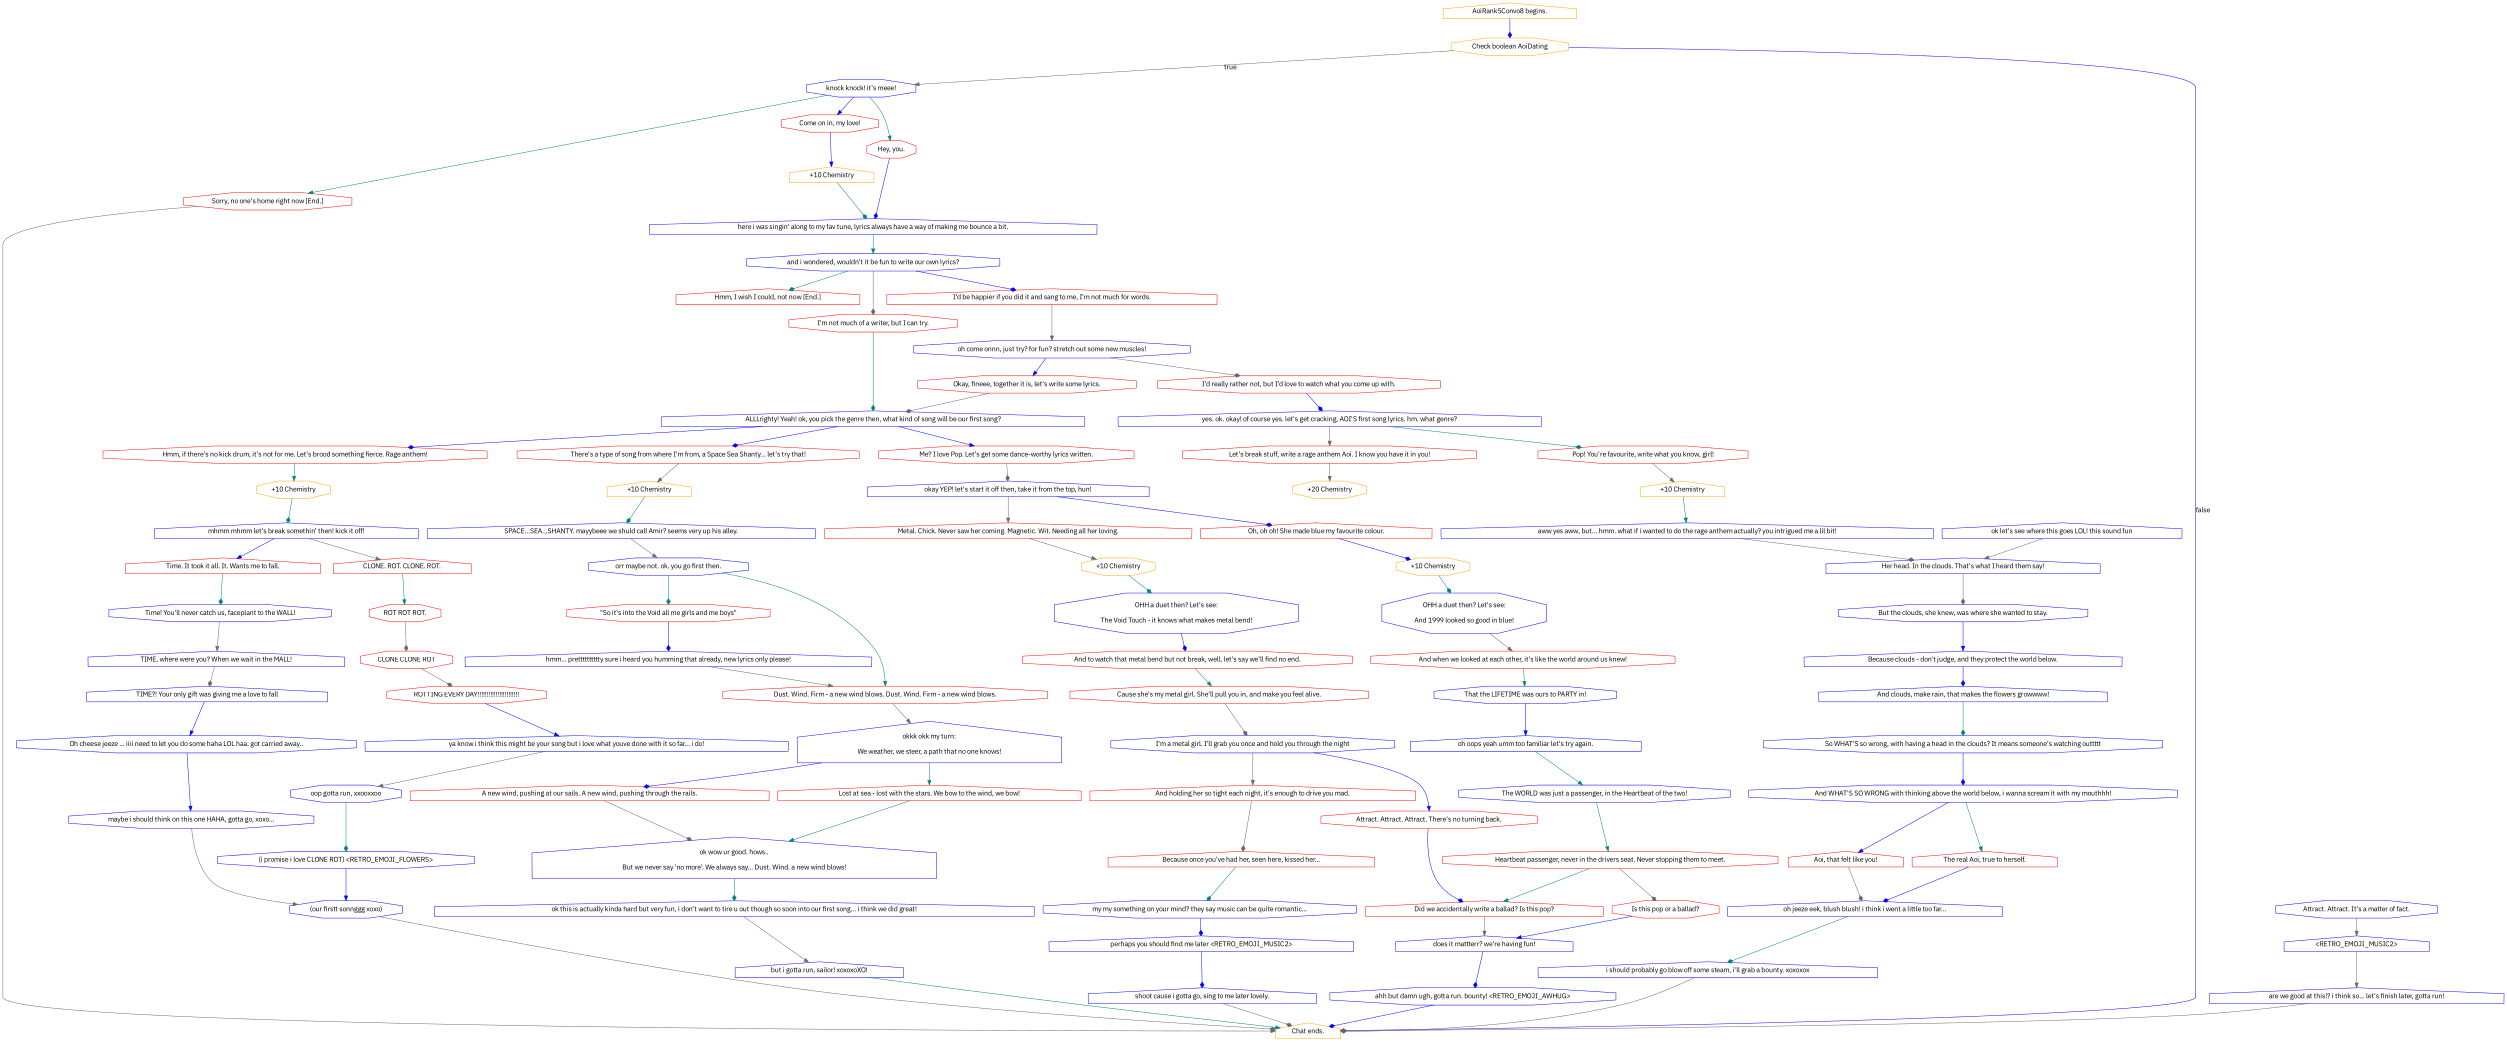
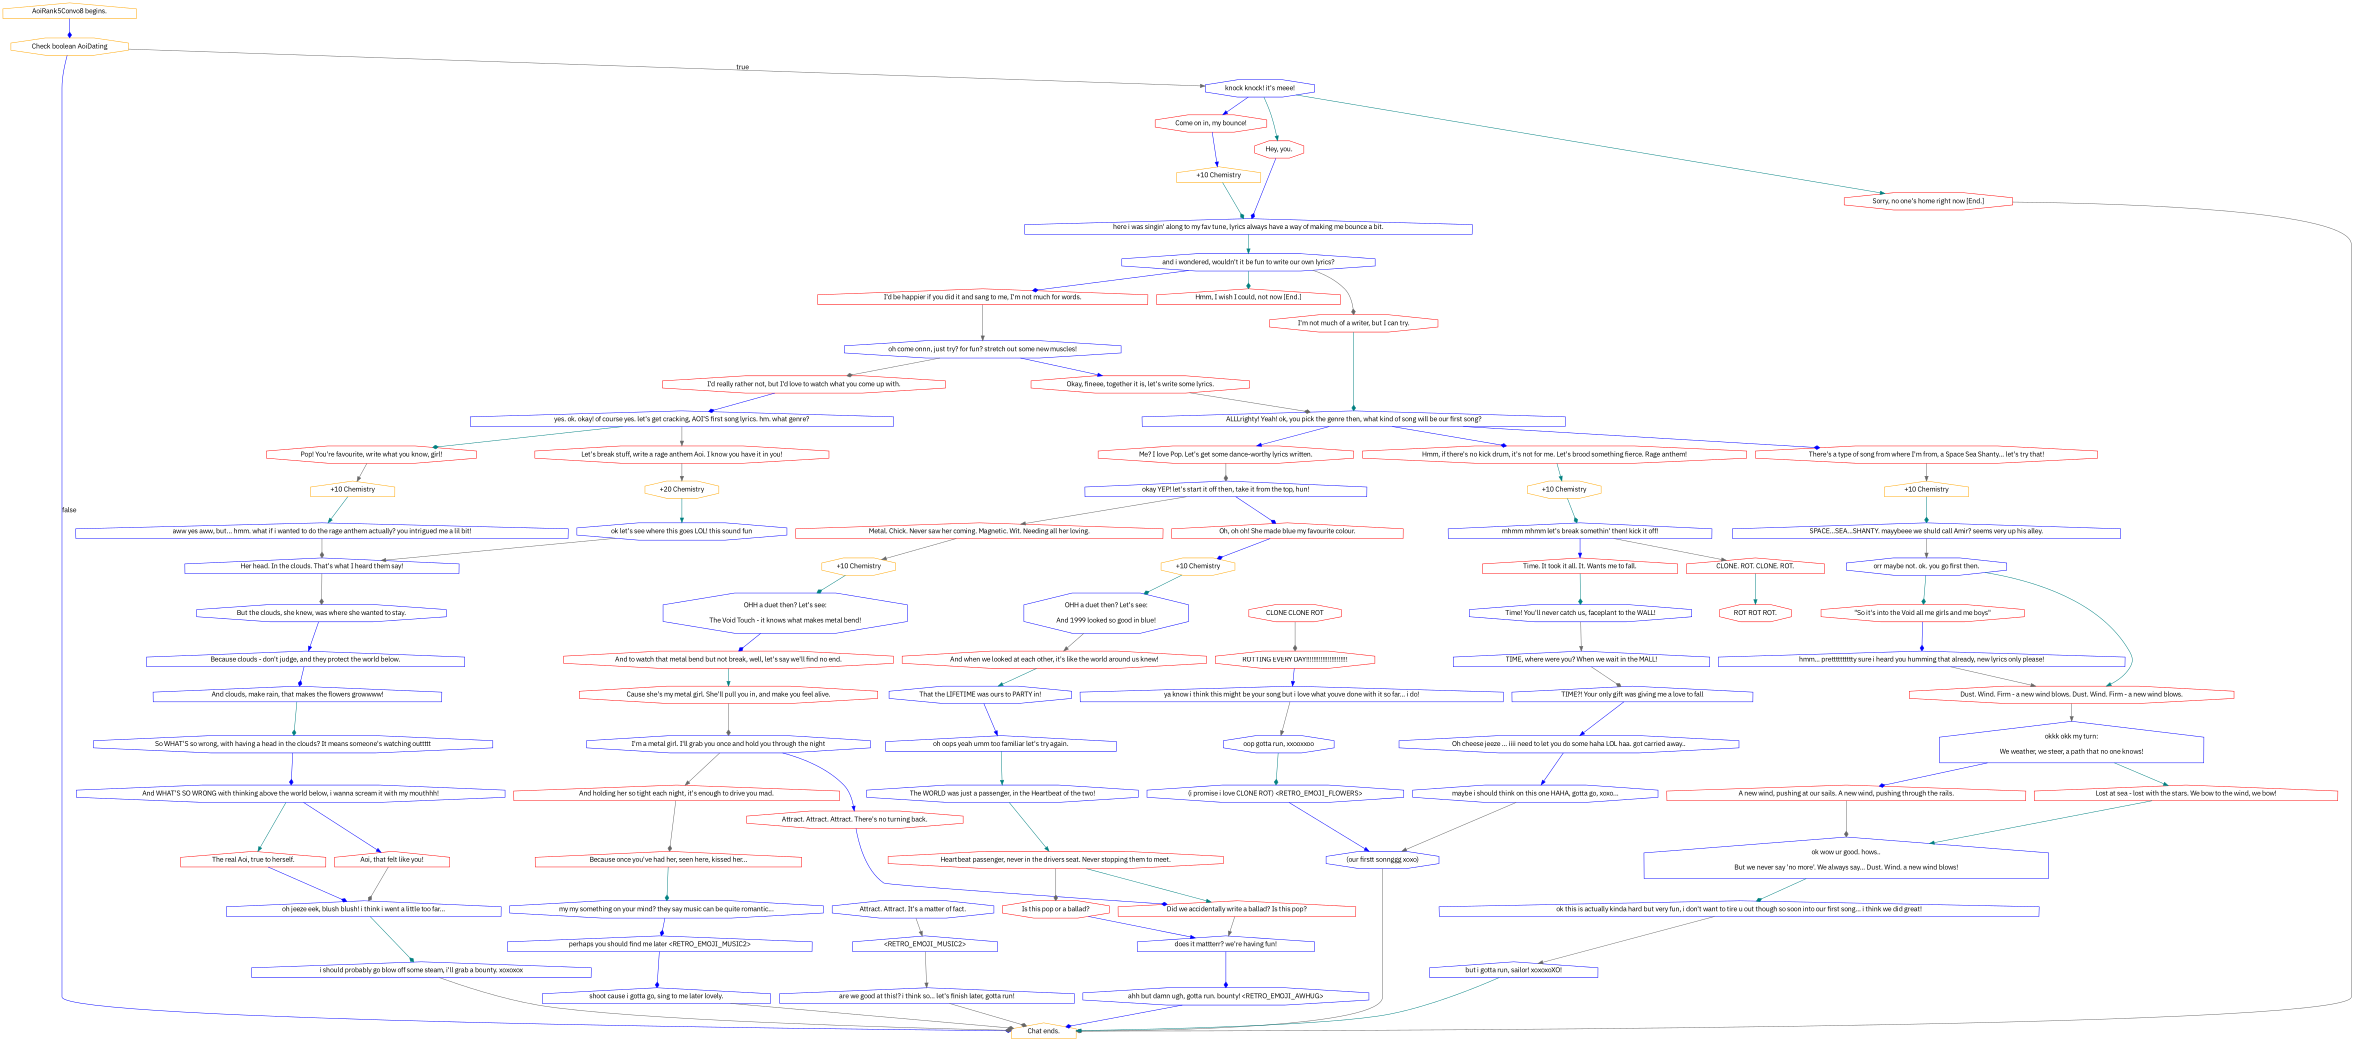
(830, 124) -> (1211, 124)
none -> (682, 508)
(2062, 531) -> (682, 531)
(406, 634) -> none
